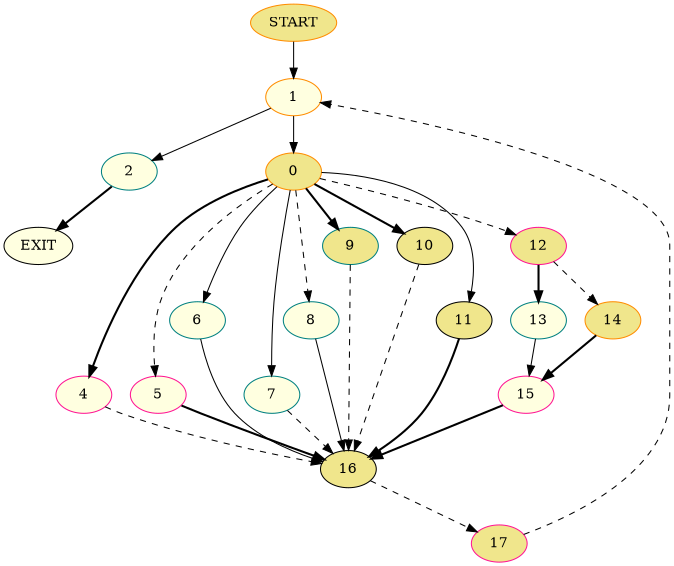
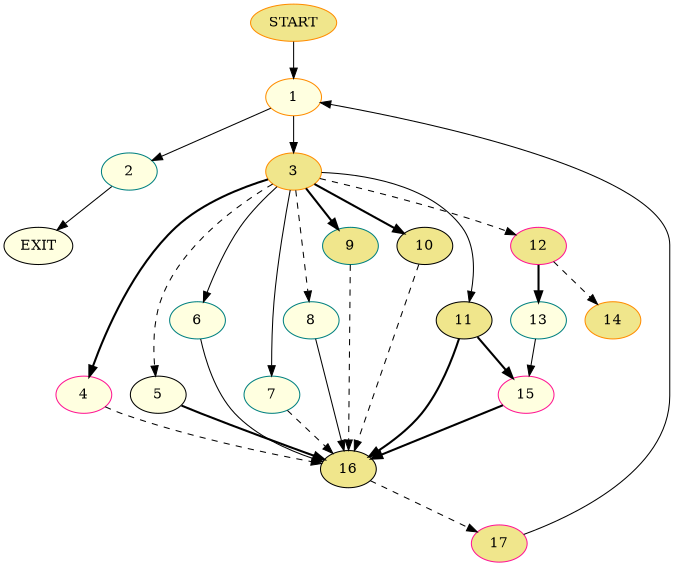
(294, 172) -> (294, 172)
(89, 205) -> (89, 205)
(667, 238) -> (667, 238)
(574, 354) -> (492, 354)
(158, 395) -> (158, 395)
